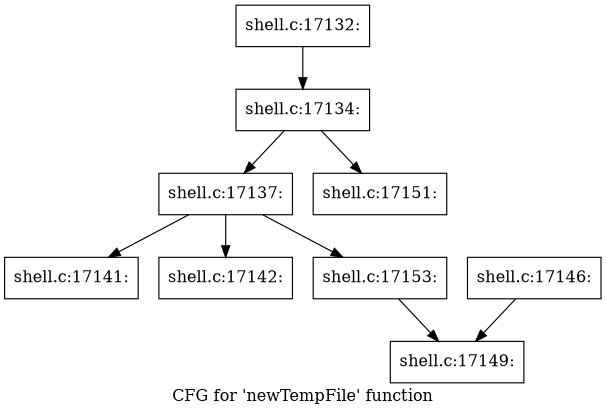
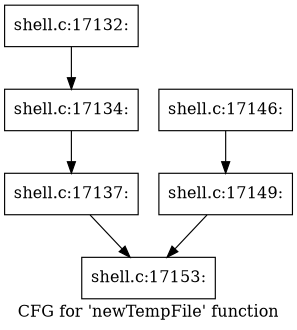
(380, 194) -> none
(71, 278) -> none
(226, 278) -> none
(415, 316) -> (191, 232)
